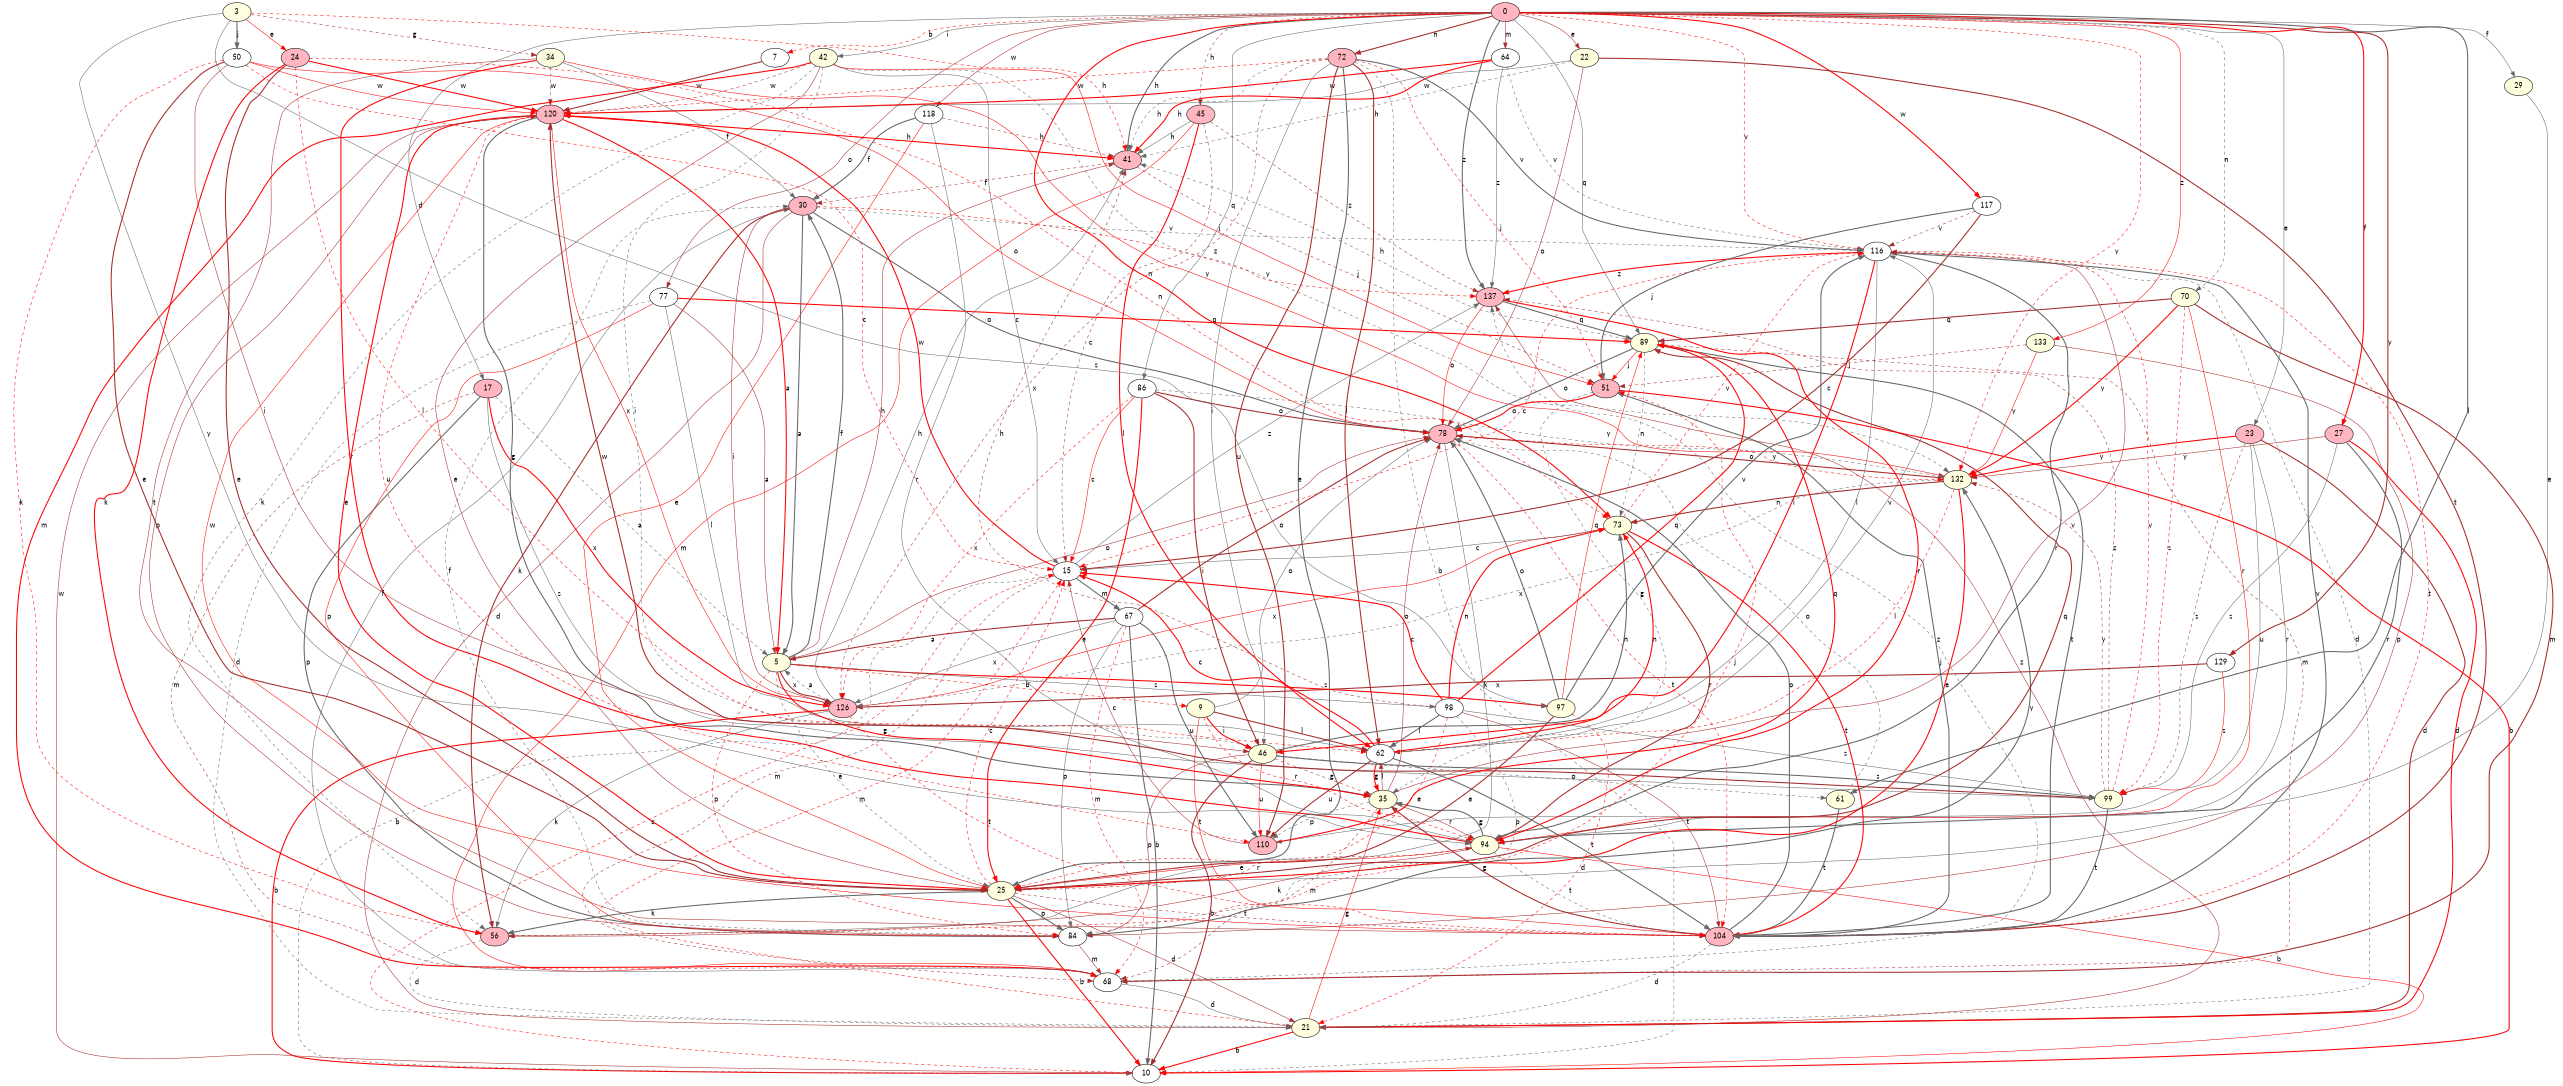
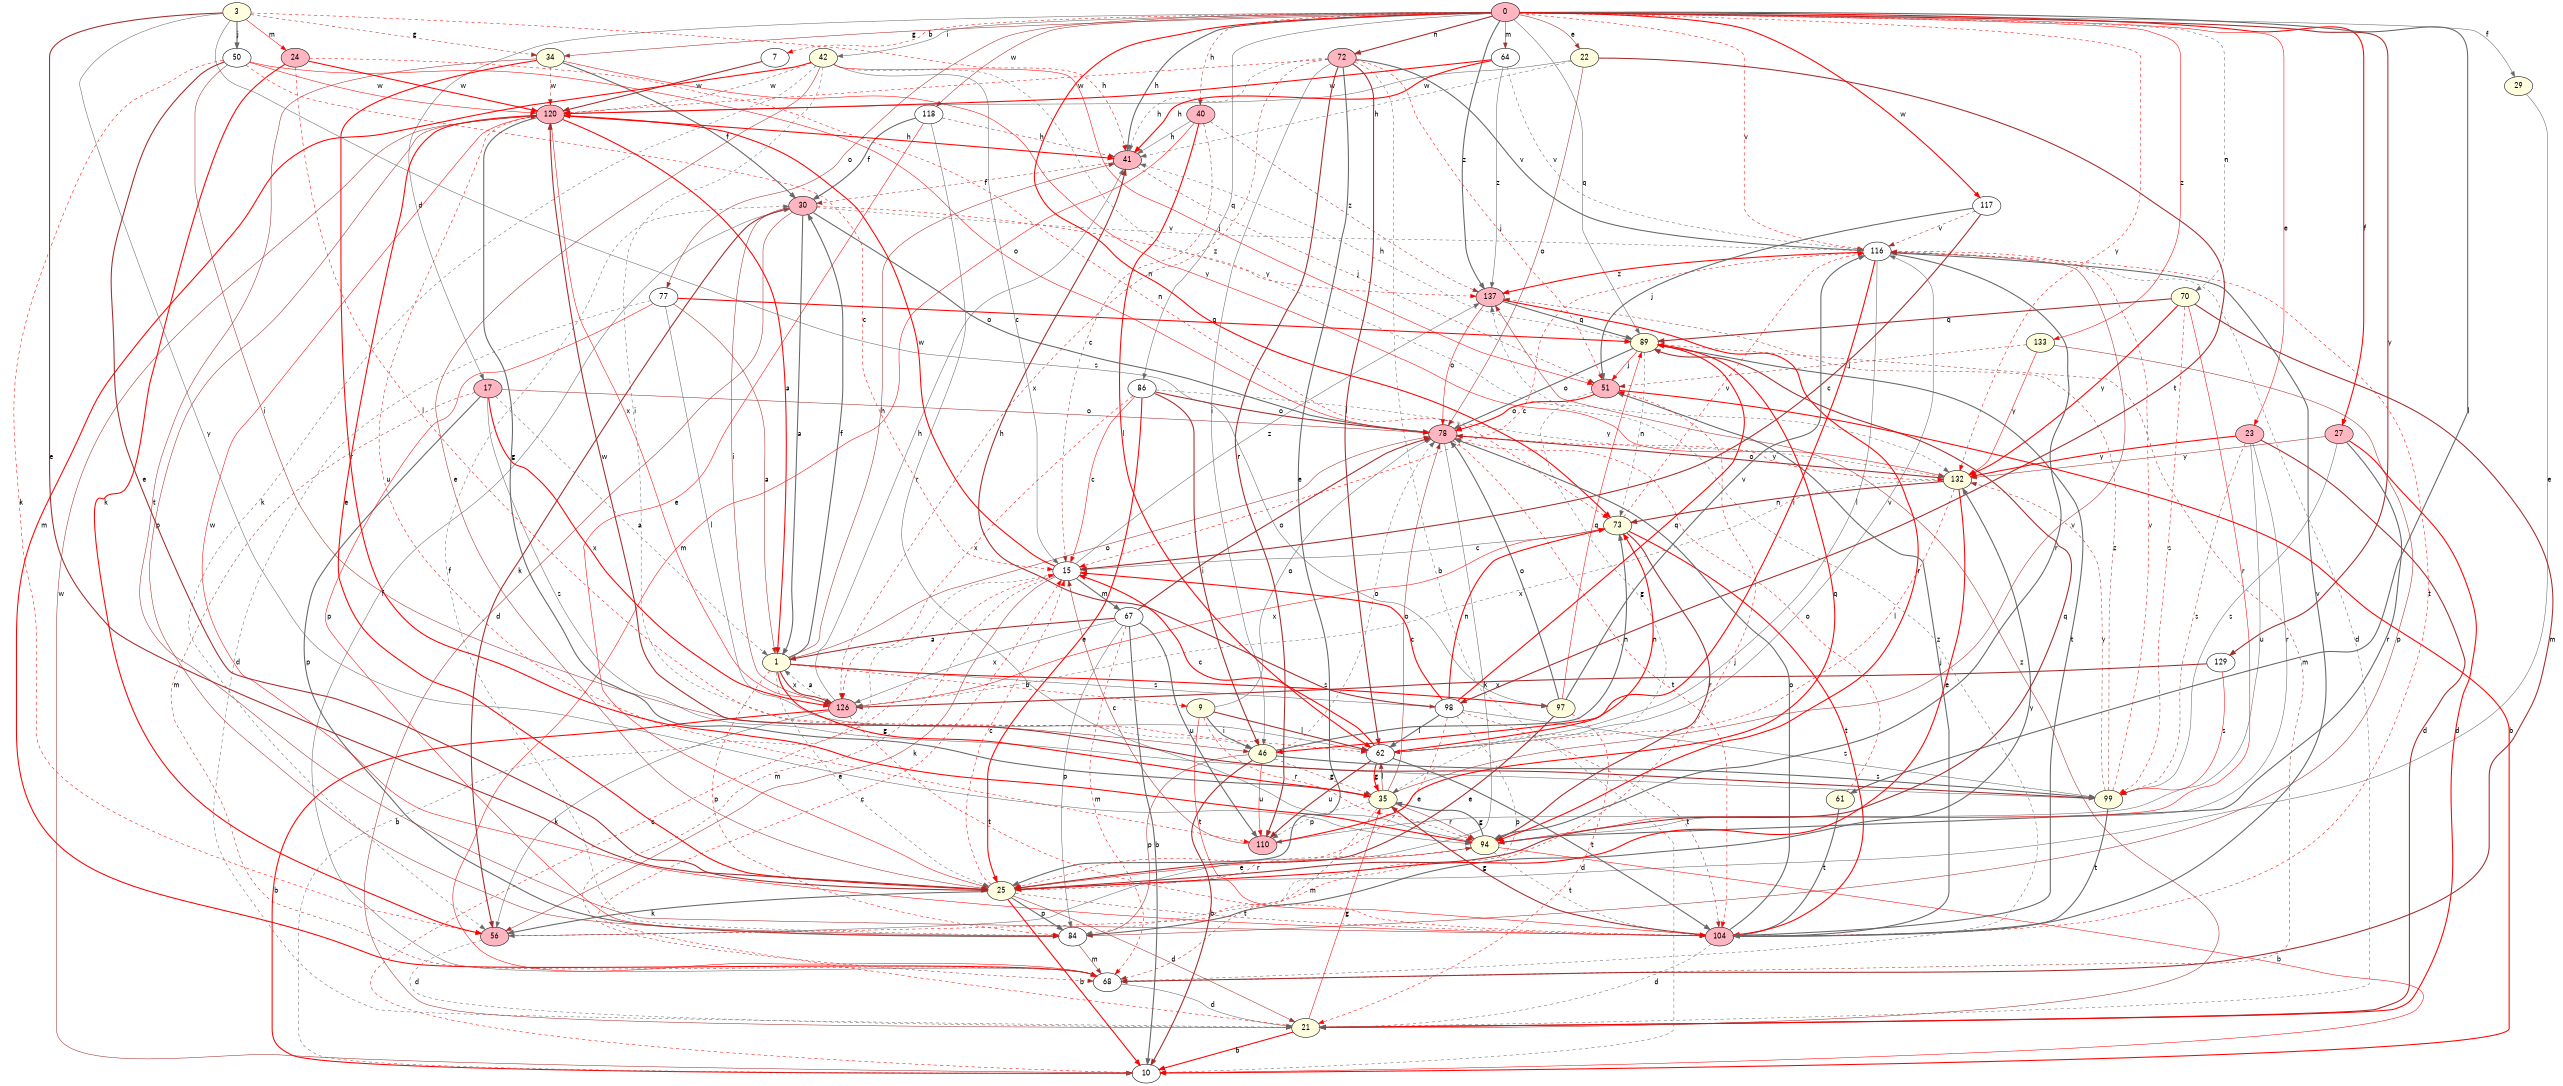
none -> (915, 31)
(2207, 31) -> (2207, 31)
(272, 35) -> (272, 35)
(1201, 114) -> (1201, 114)
(684, 116) -> (684, 116)
none -> (963, 409)
(1239, 457) -> (1239, 457)
(2451, 501) -> (2212, 342)
(1001, 556) -> (1001, 556)
(1723, 561) -> (1723, 561)
(373, 663) -> (176, 665)
(777, 663) -> (777, 663)
(1224, 735) -> (1224, 735)
(1644, 785) -> (1371, 610)
(1649, 794) -> (1649, 794)
(862, 800) -> (862, 800)
(1164, 905) -> (809, 781)
